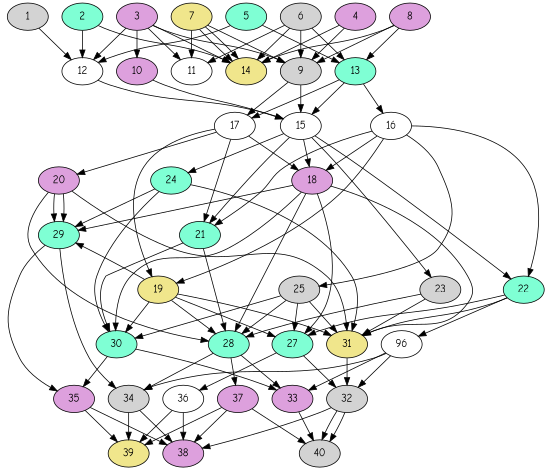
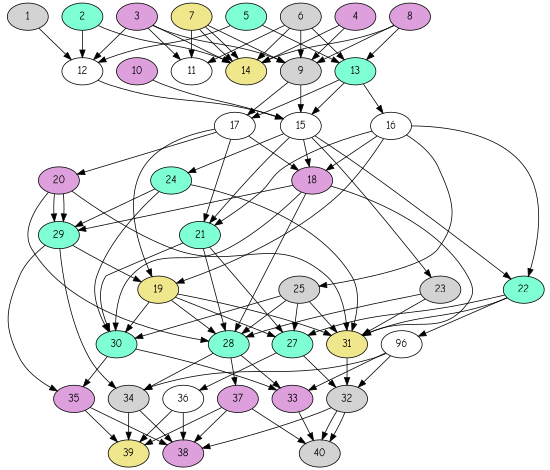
(137, 44) -> none
(114, 262) -> (99, 260)
(332, 263) -> (244, 287)
